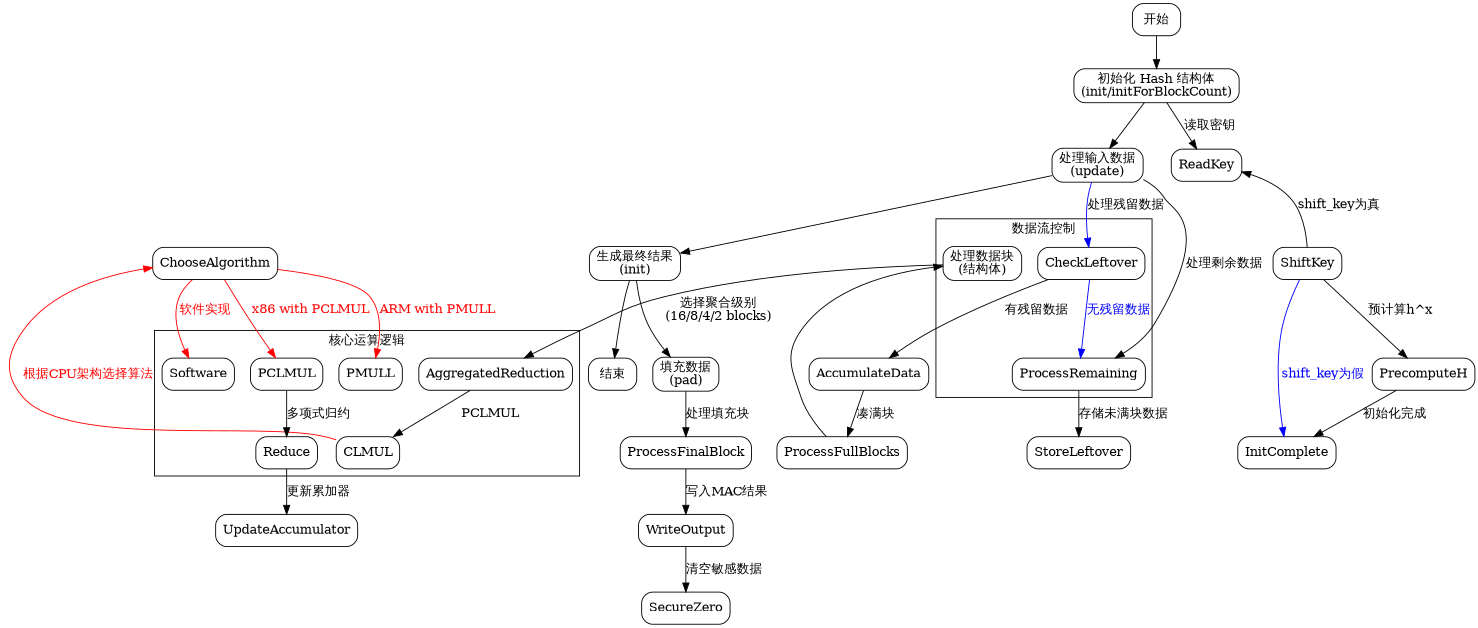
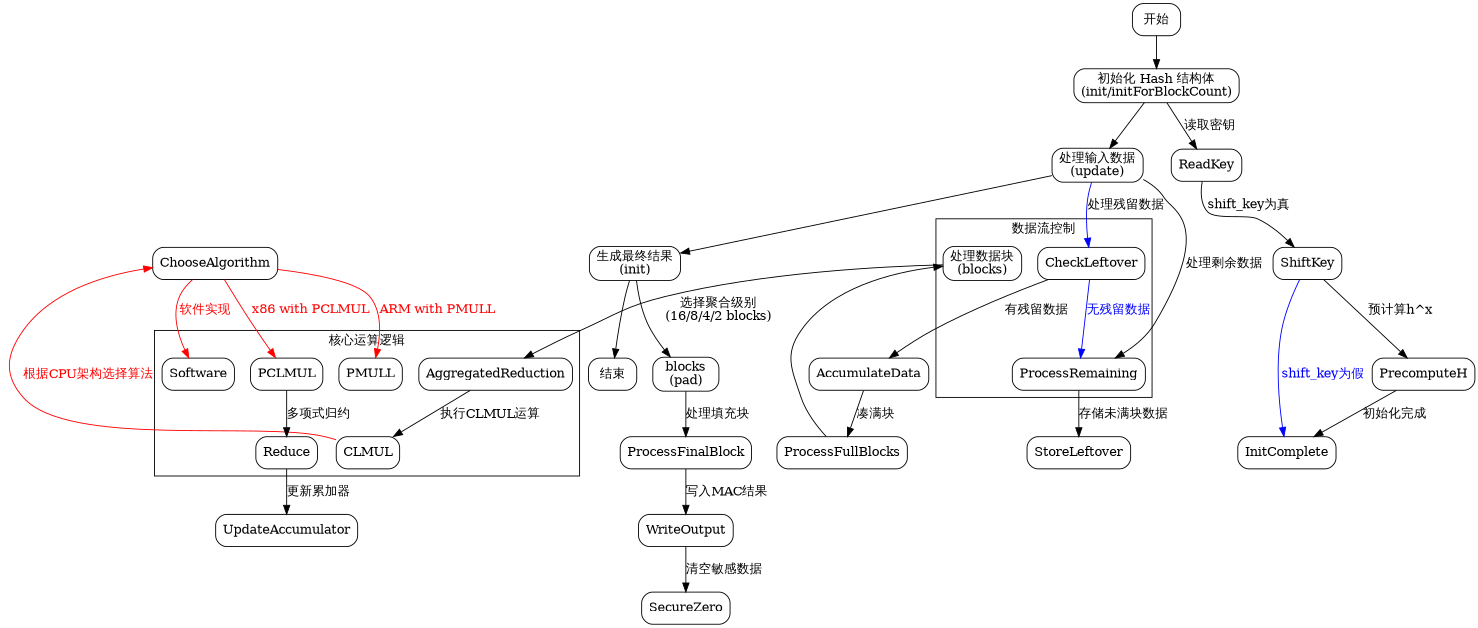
(1292, 201) -> (1235, 217)
(982, 263) -> (982, 263)
(686, 374) -> (686, 374)
(490, 414) -> (490, 414)
